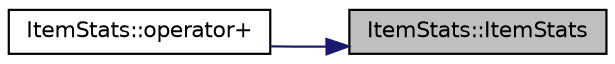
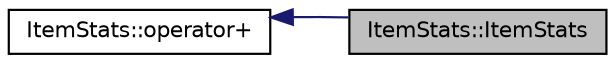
(298, 47) -> (321, 17)
